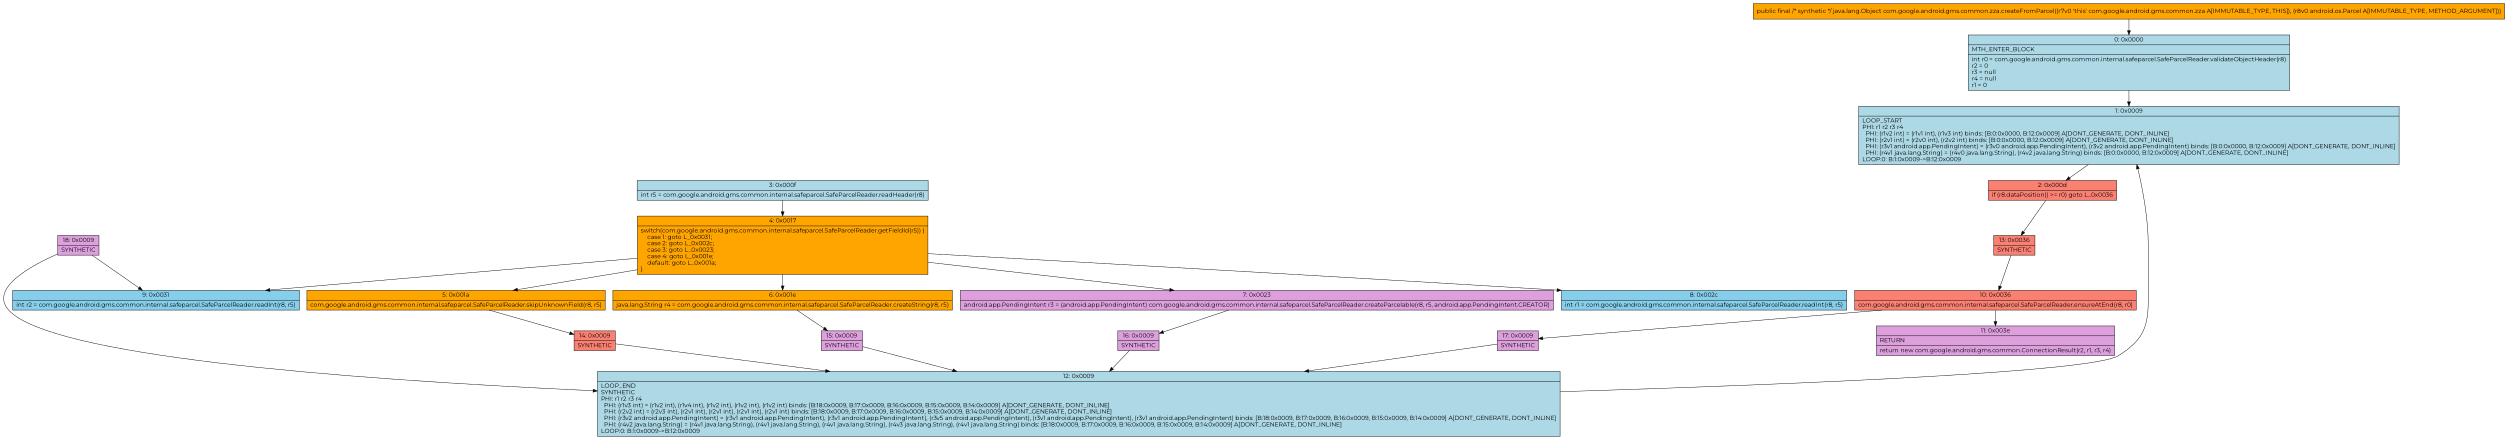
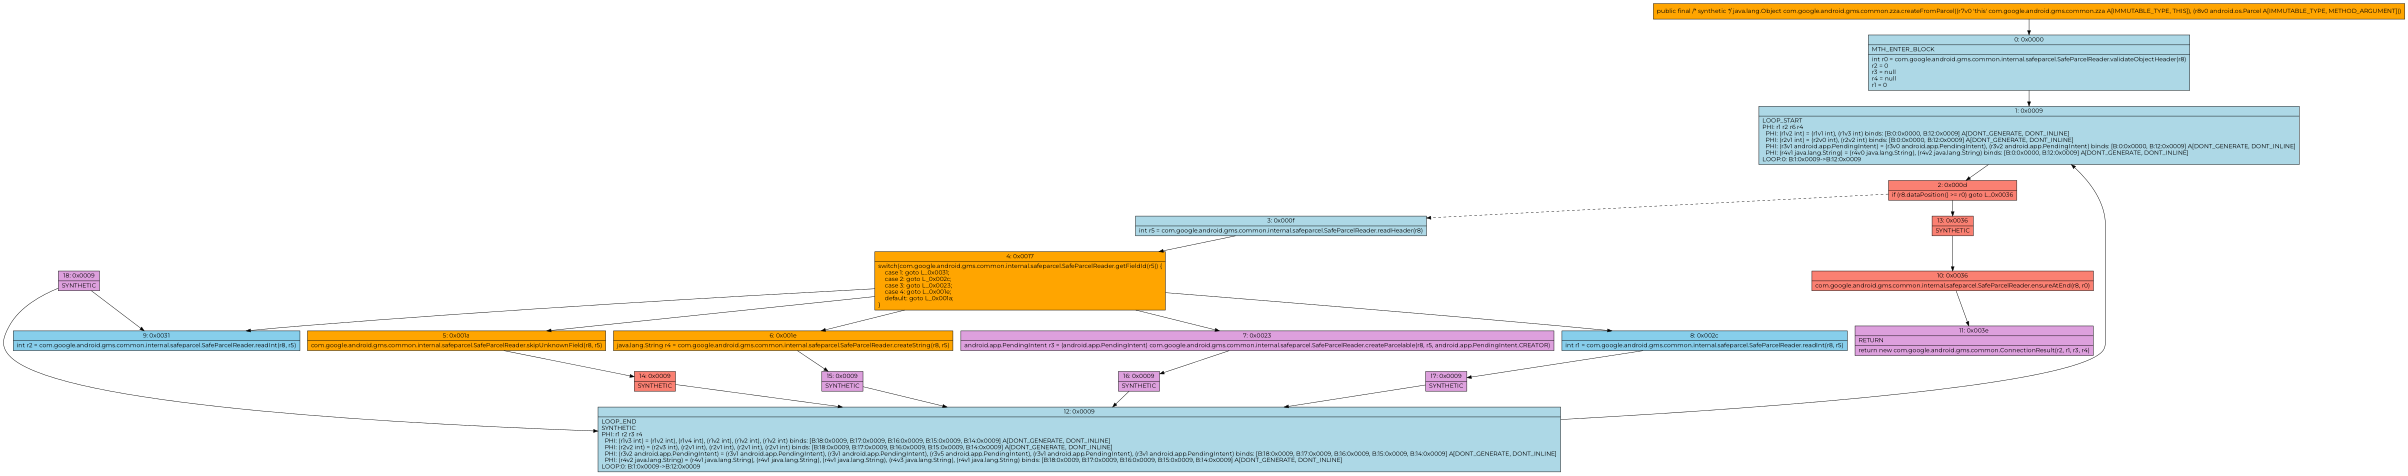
(1884, 127) -> (1784, 127)
none -> (1660, 206)
(1712, 324) -> (1557, 364)
